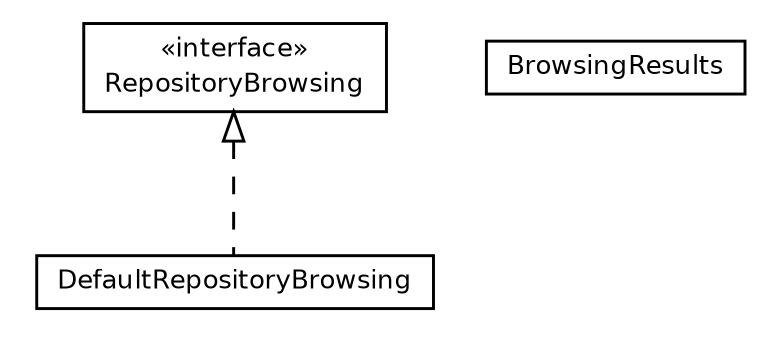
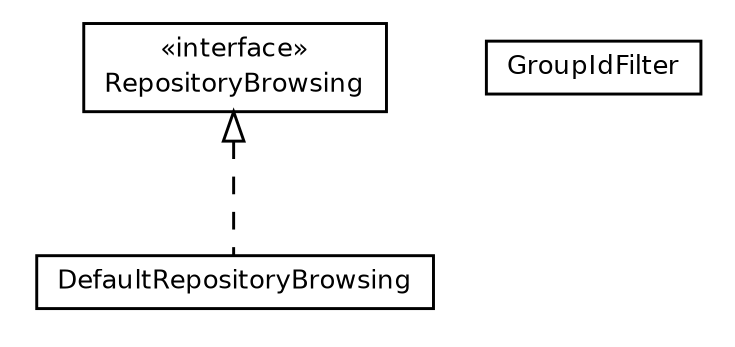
none -> (592, 68)
(616, 68) -> none
